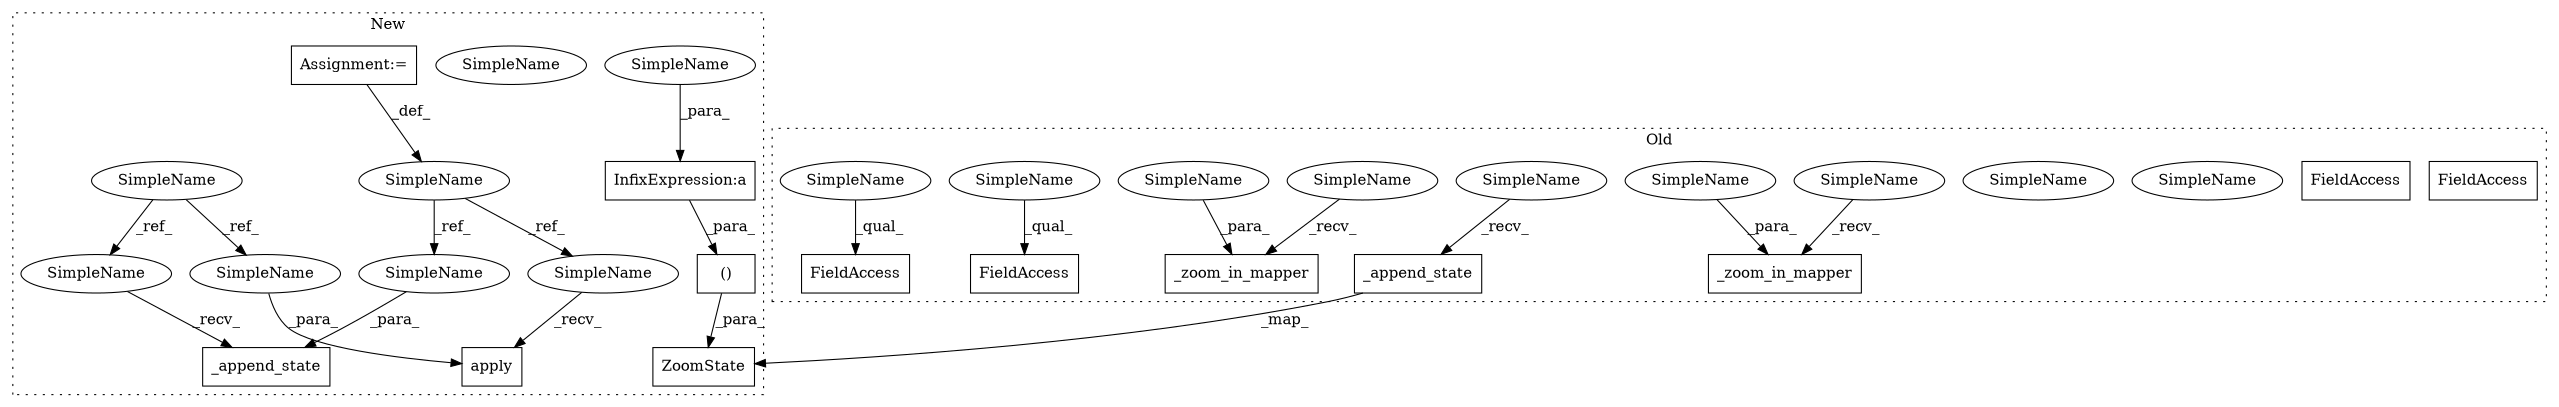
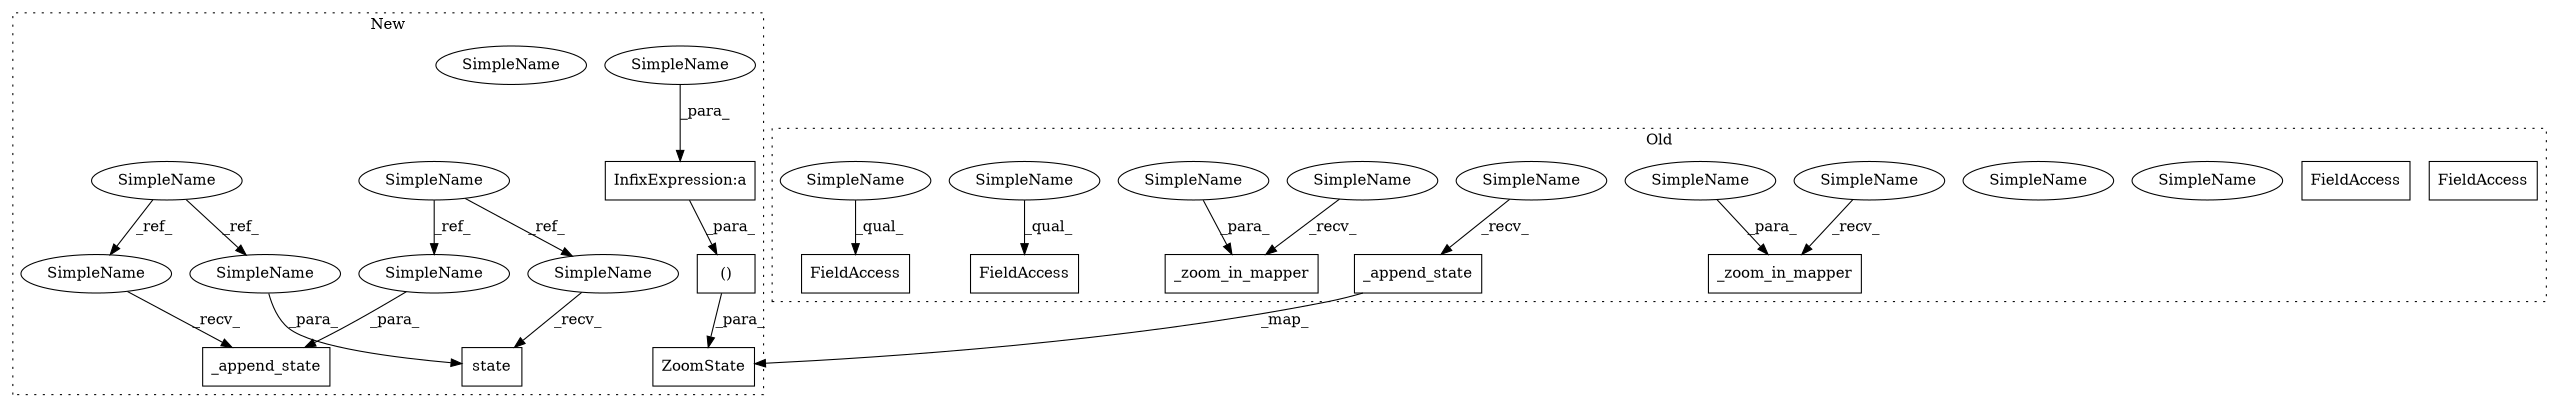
(354, 65) -> none
(492, 367) -> (492, 367)
